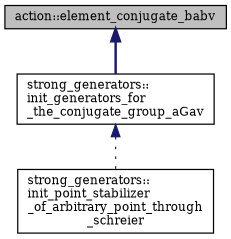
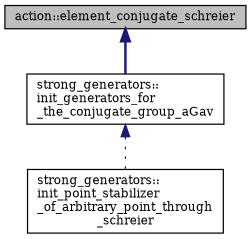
(116, 17) -> (125, 17)
